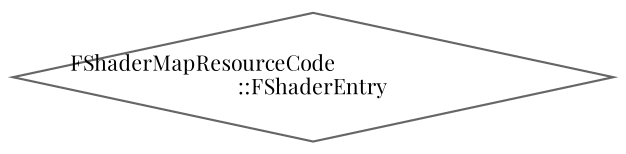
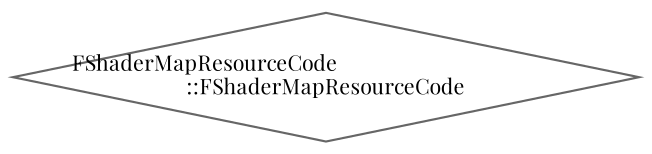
(313, 77) -> (326, 77)
